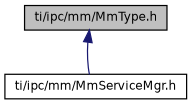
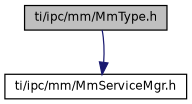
(88, 58) -> (104, 46)
